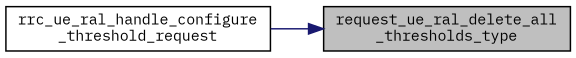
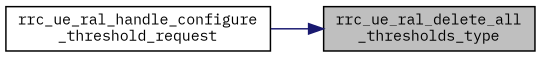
(447, 29) -> (429, 29)
